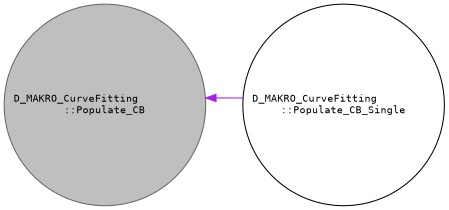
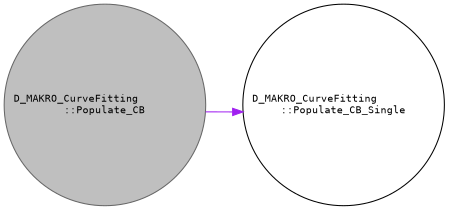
(230, 98) -> (219, 112)
